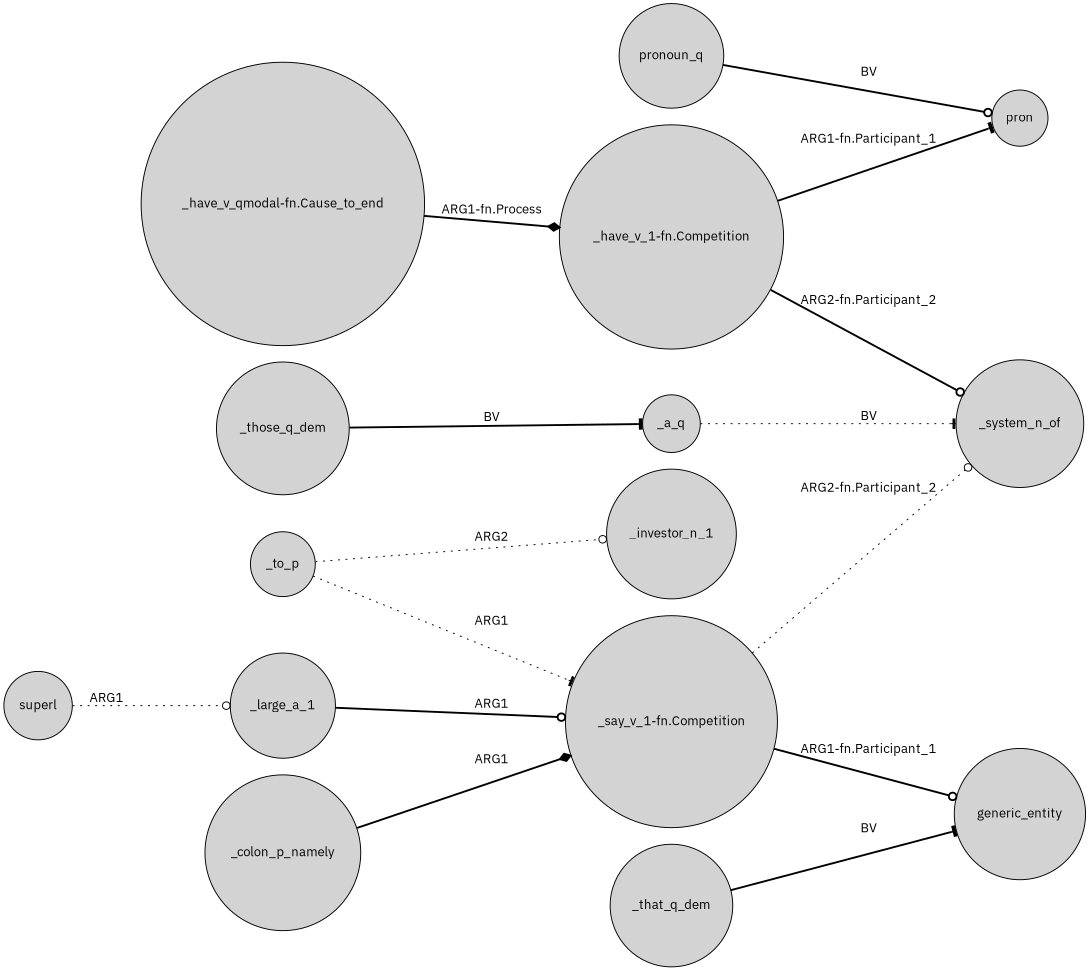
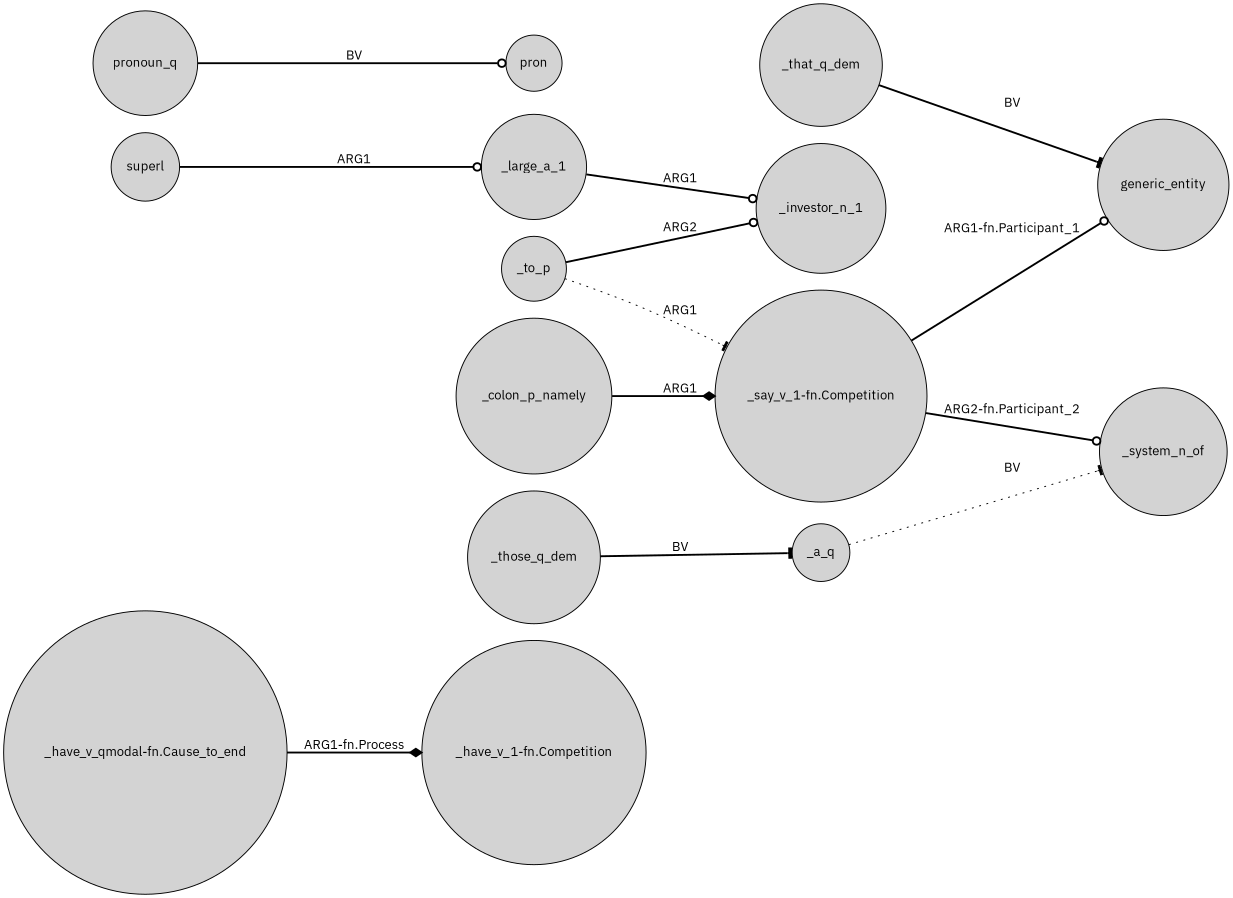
(883, 165) -> none
(864, 340) -> none
(457, 551) -> (658, 243)
(859, 561) -> (1009, 427)
(147, 706) -> (327, 167)
(446, 712) -> (668, 186)
